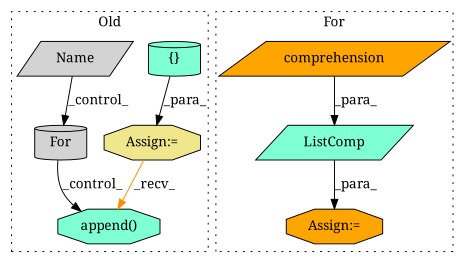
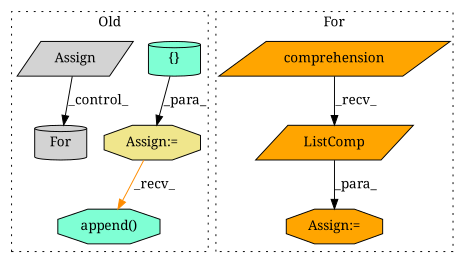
(75, 59) -> (75, 59)
(356, 101) -> (356, 101)
(334, 143) -> (334, 143)
(60, 185) -> none
